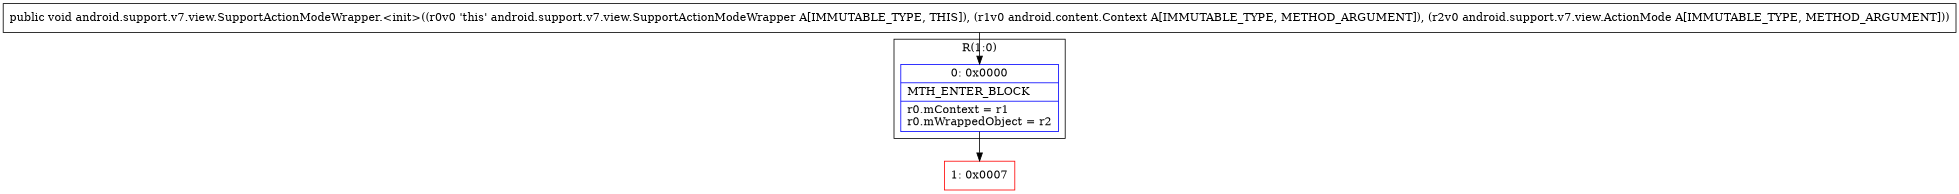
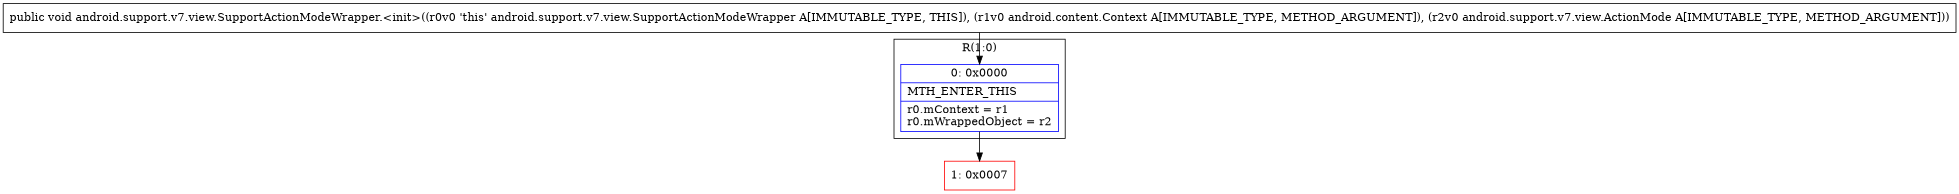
(969, 92) -> (962, 92)
